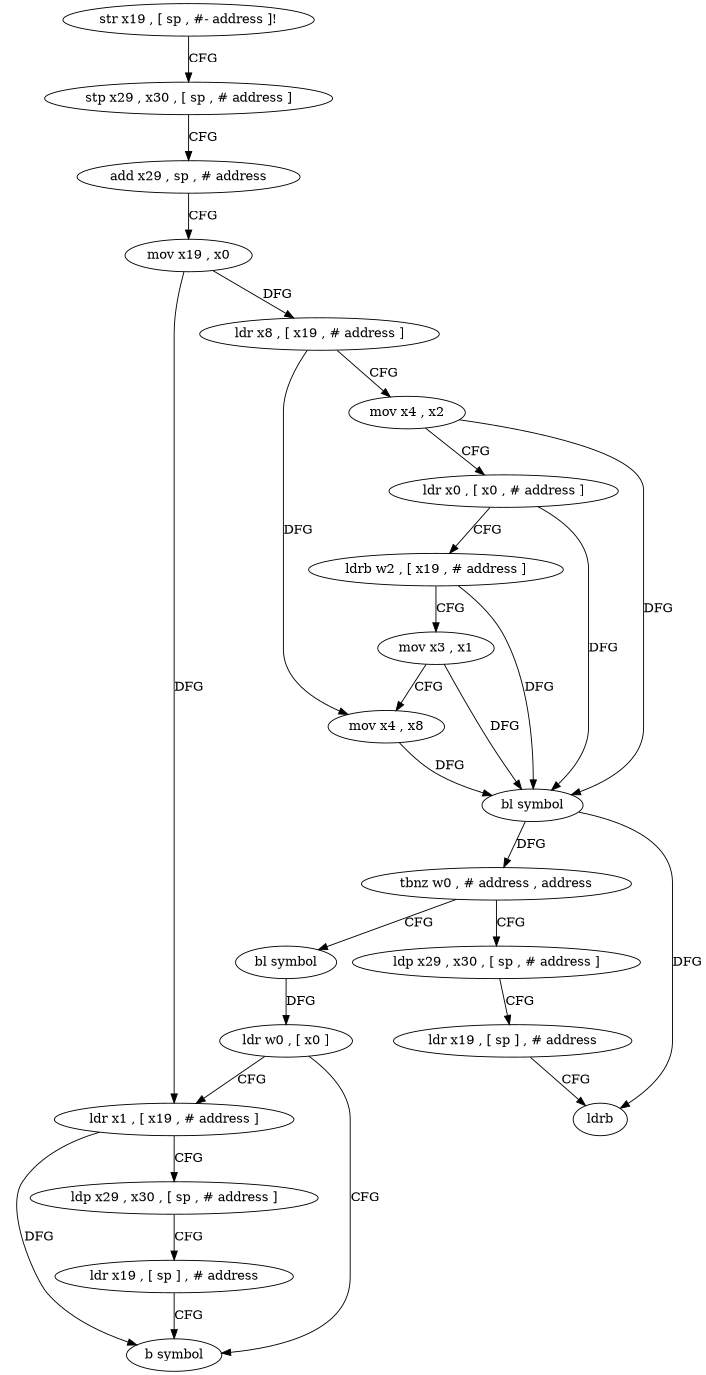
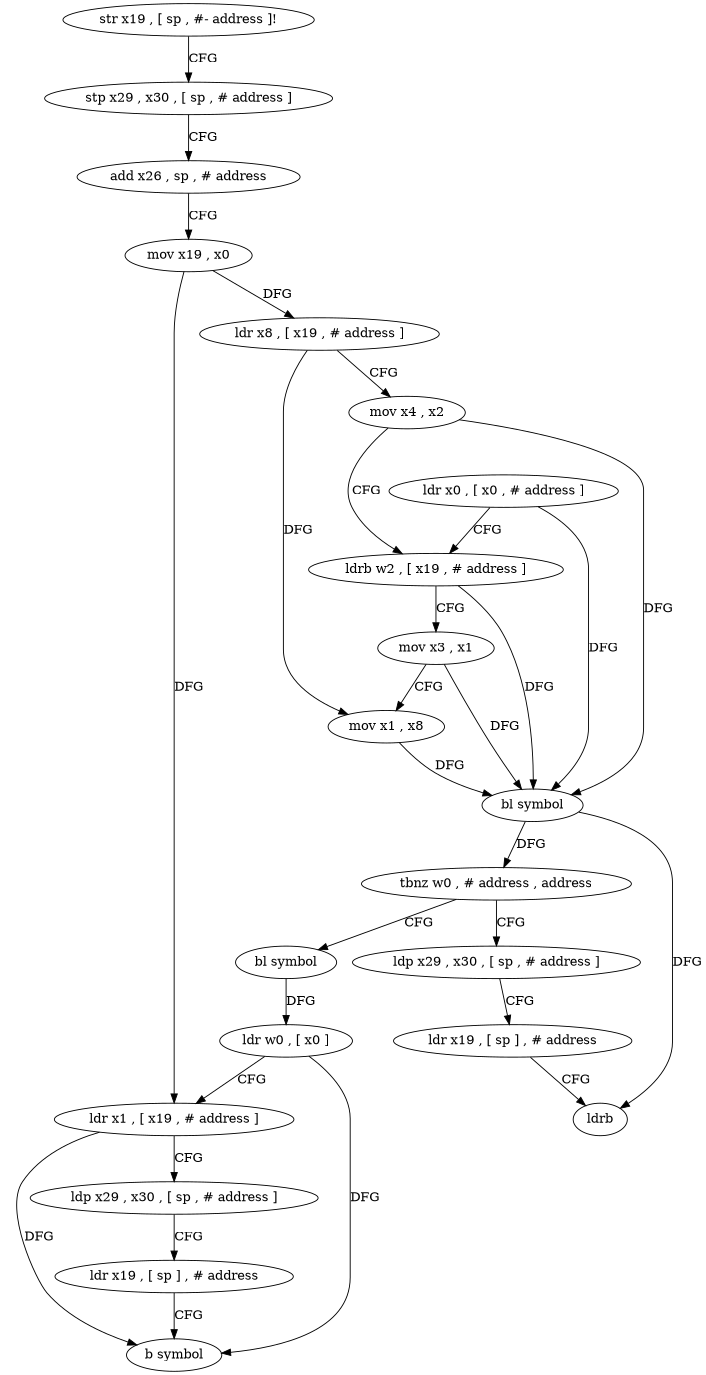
(189, 177) -> (189, 177)
(451, 449) -> (348, 491)
(386, 727) -> (386, 727)
(365, 1198) -> (365, 1198)
